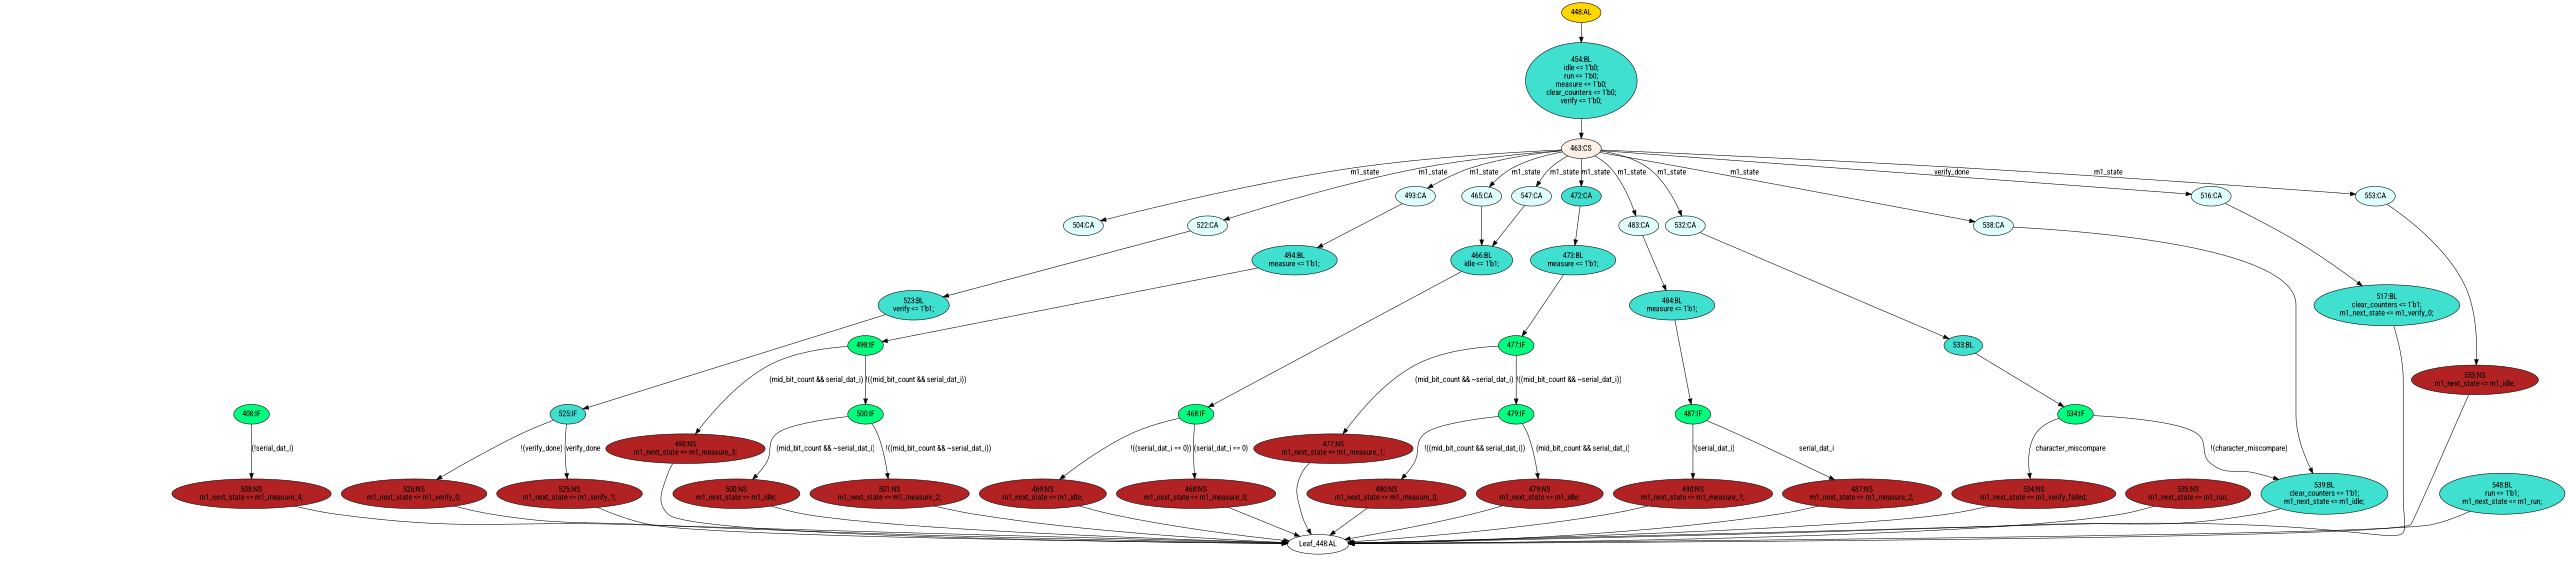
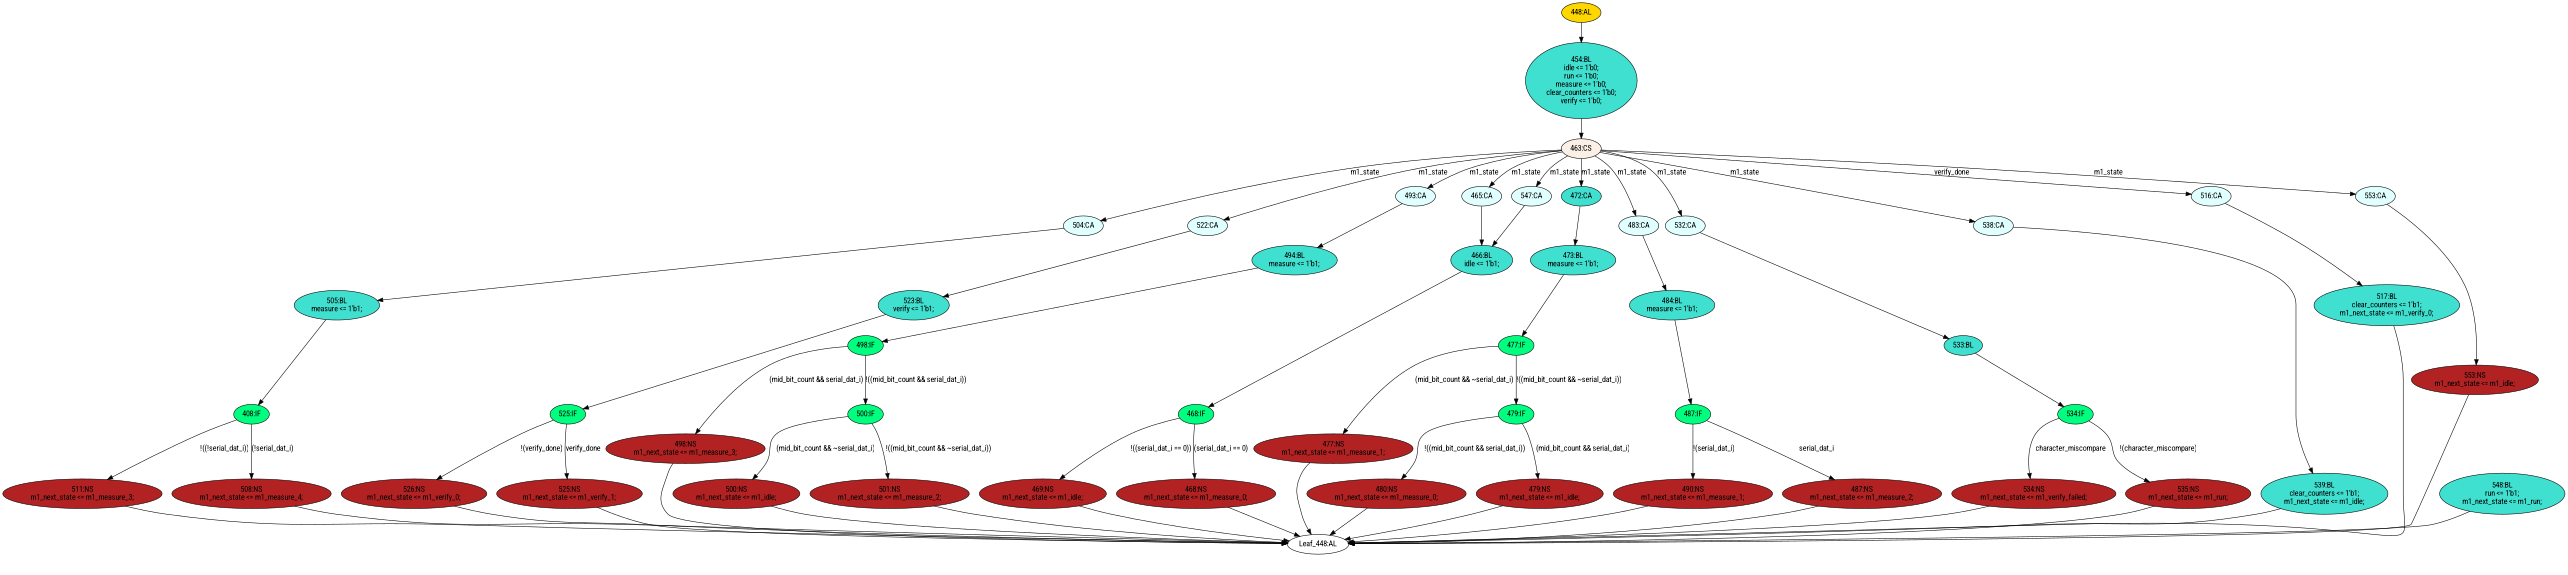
none -> (337, 305)
(568, 414) -> (568, 414)
(2194, 432) -> (2114, 453)
none -> (82, 494)
